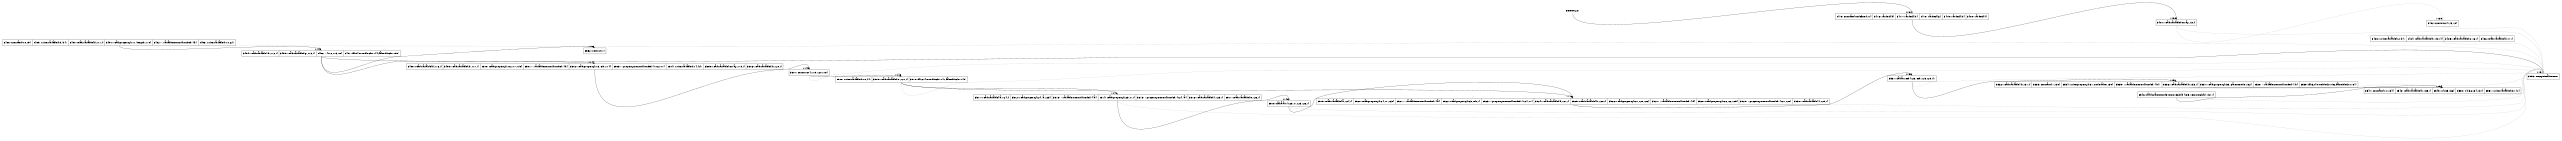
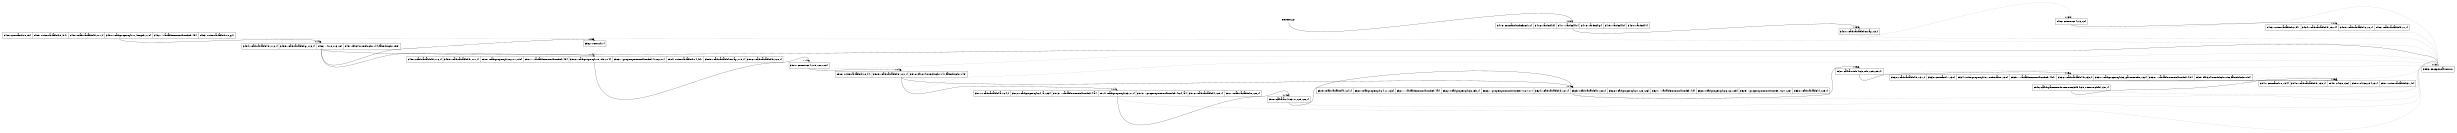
none -> (2203, 24)
